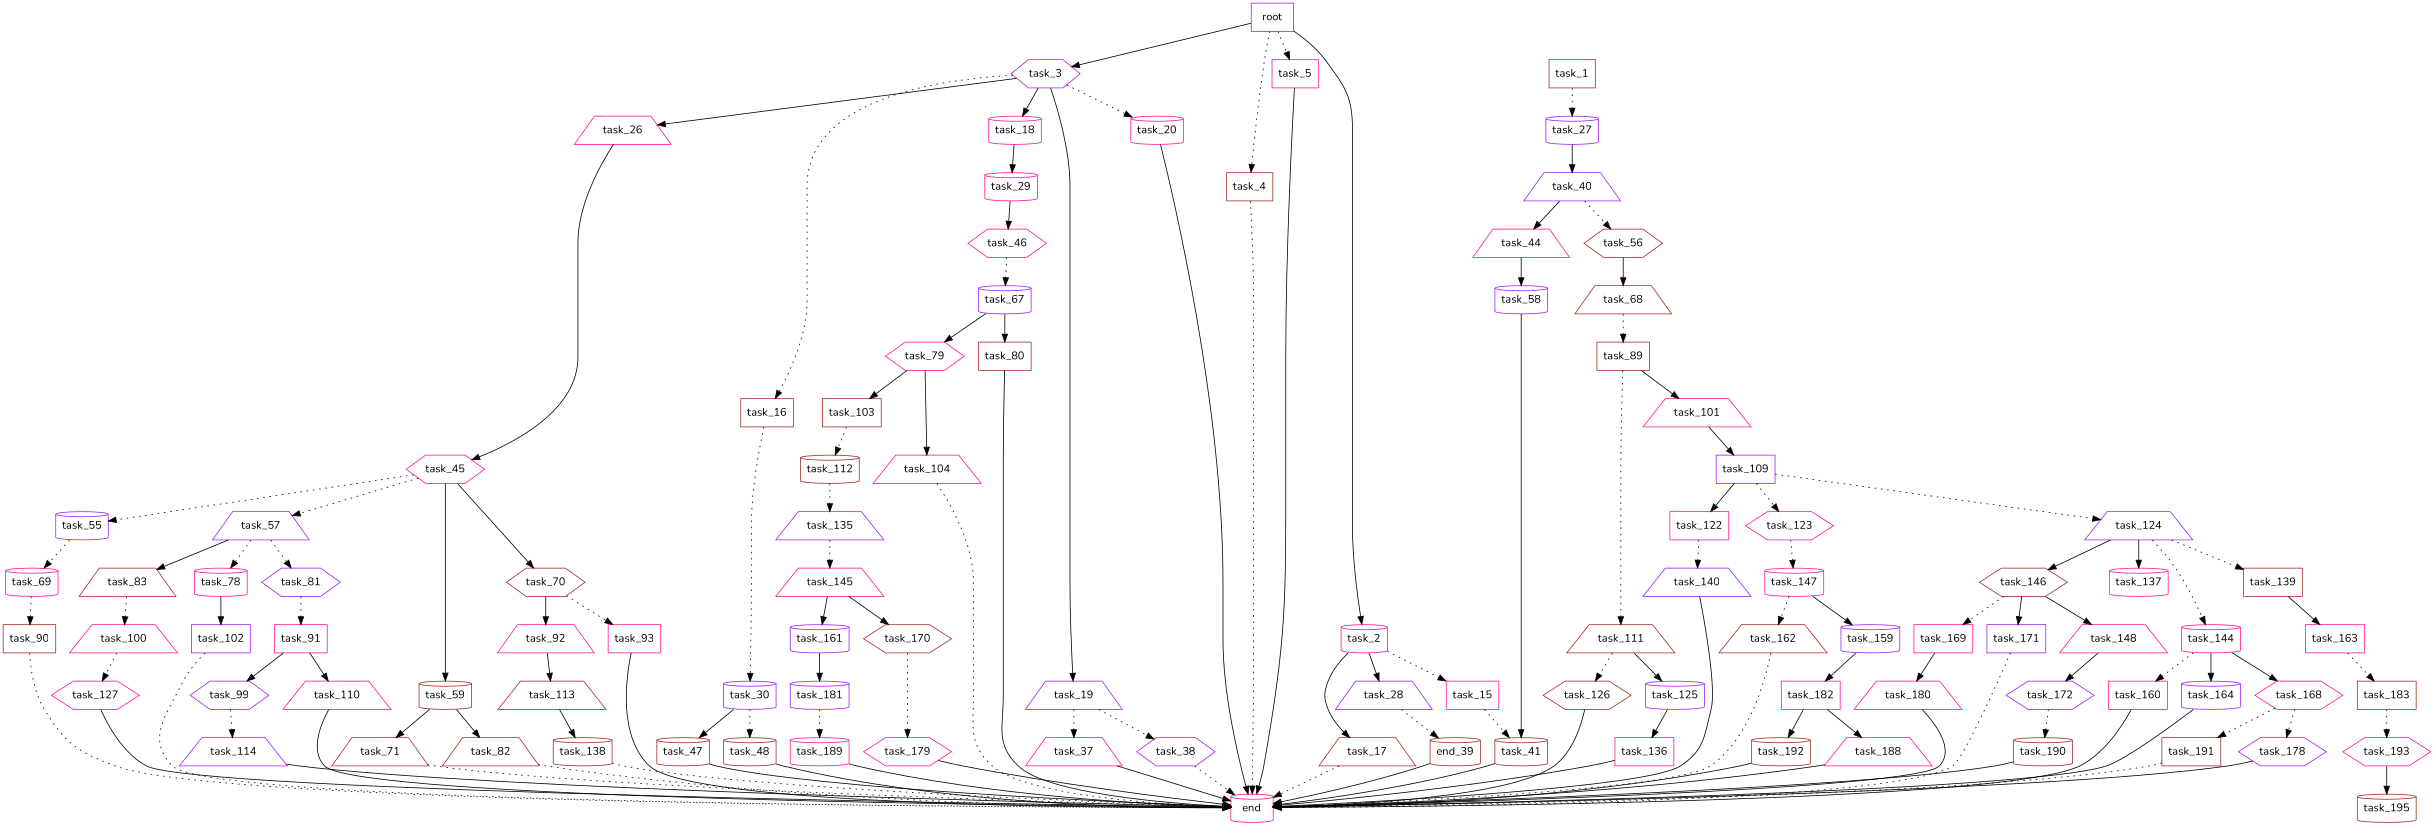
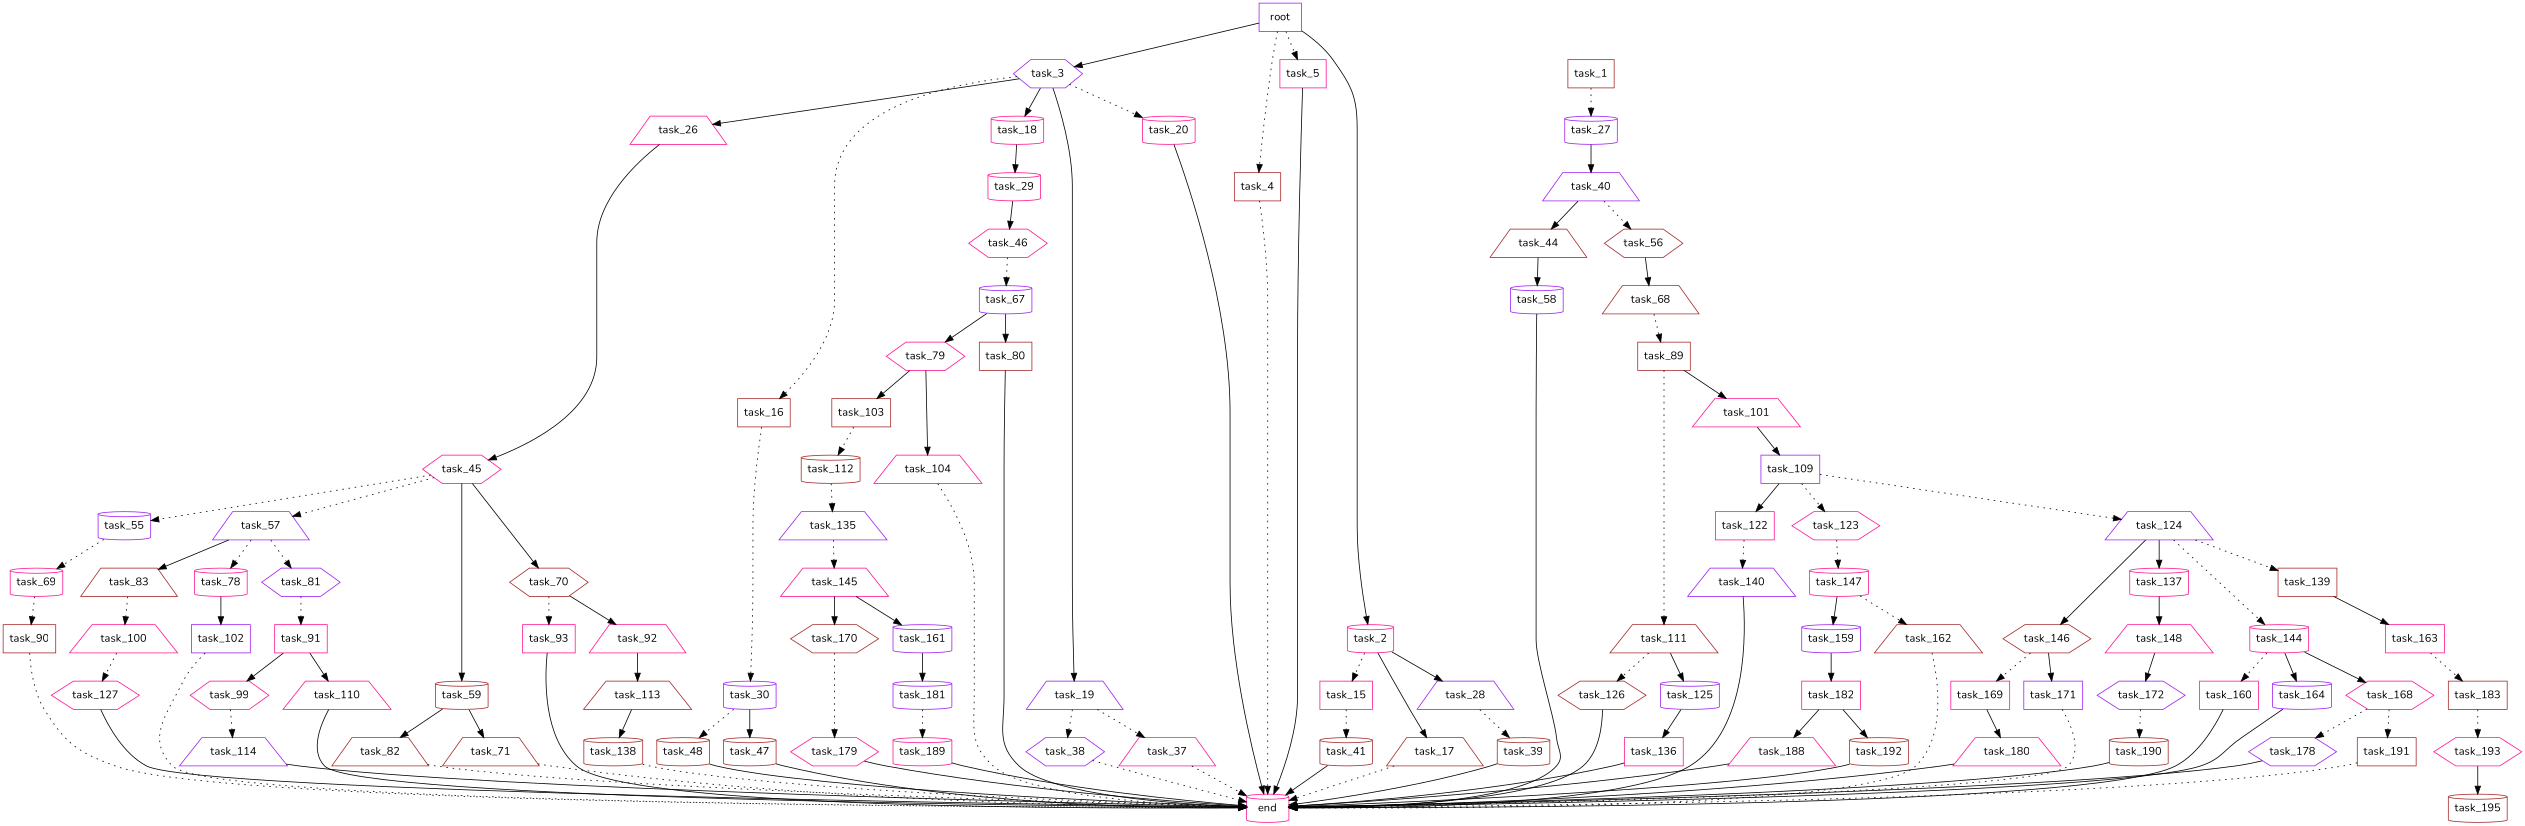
(1521, 243) -> (1538, 243)
(1521, 522) -> (1542, 675)
(2065, 608) -> (2159, 607)
(230, 695) -> (230, 695)
(1455, 752) -> (1524, 752)
(1170, 782) -> (1216, 779)
